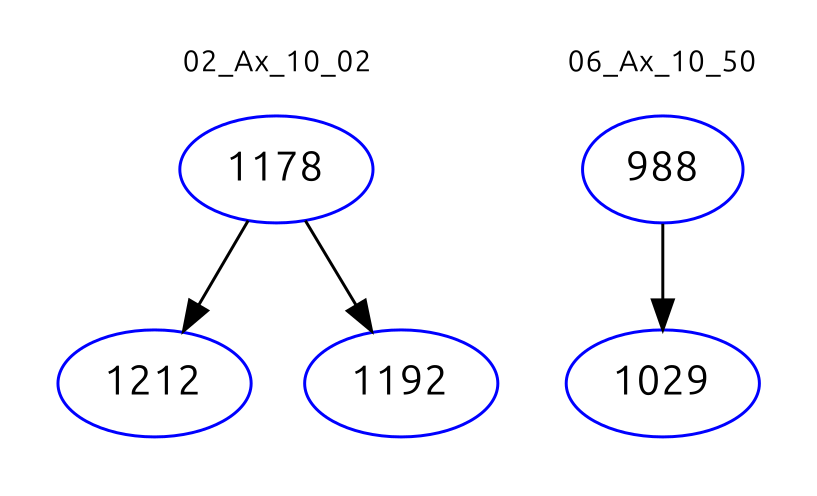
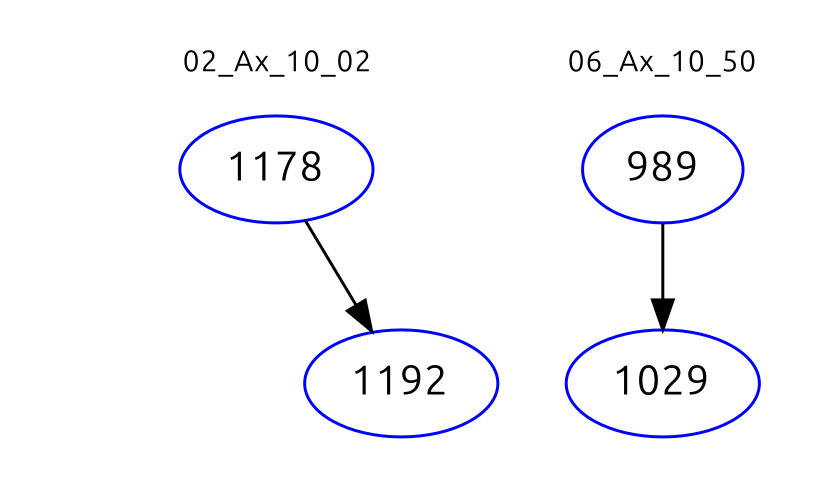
(663, 169) -> (663, 169)
(155, 383) -> none
